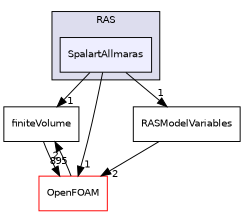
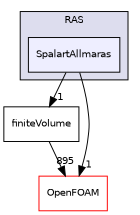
(187, 124) -> none
(66, 163) -> none
